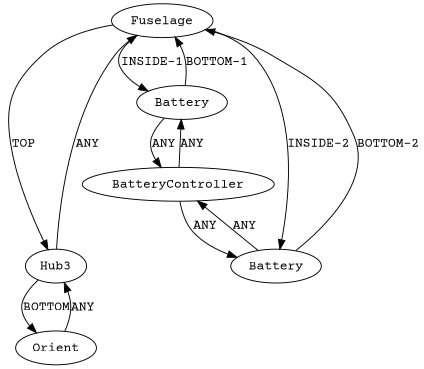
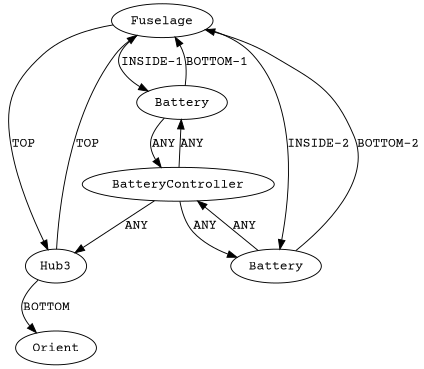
(88, 143) -> (88, 143)
(71, 312) -> (119, 224)
